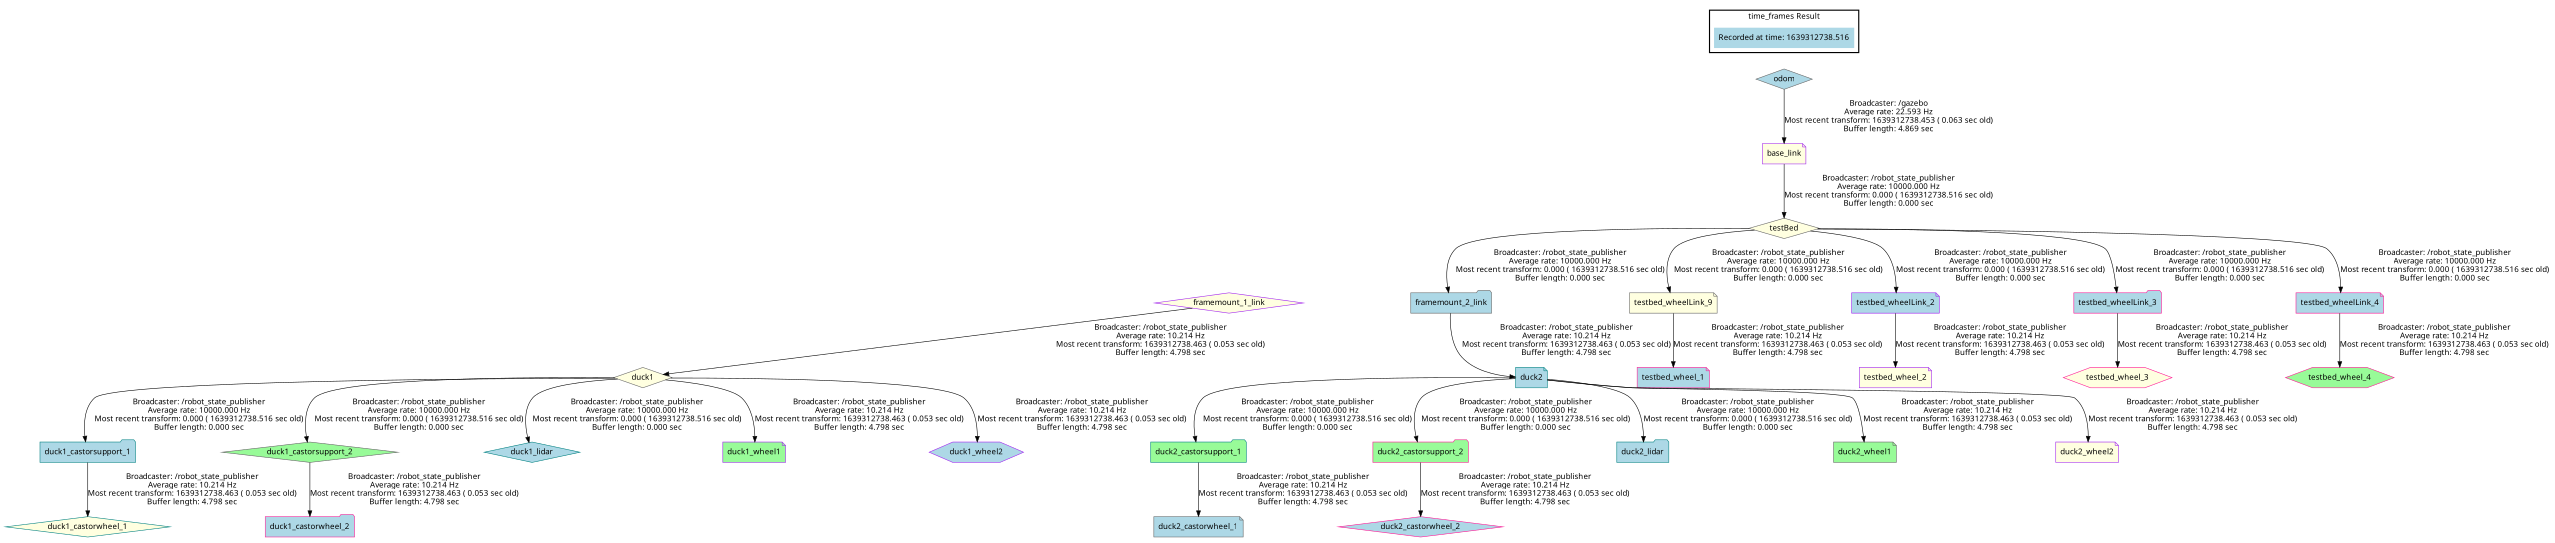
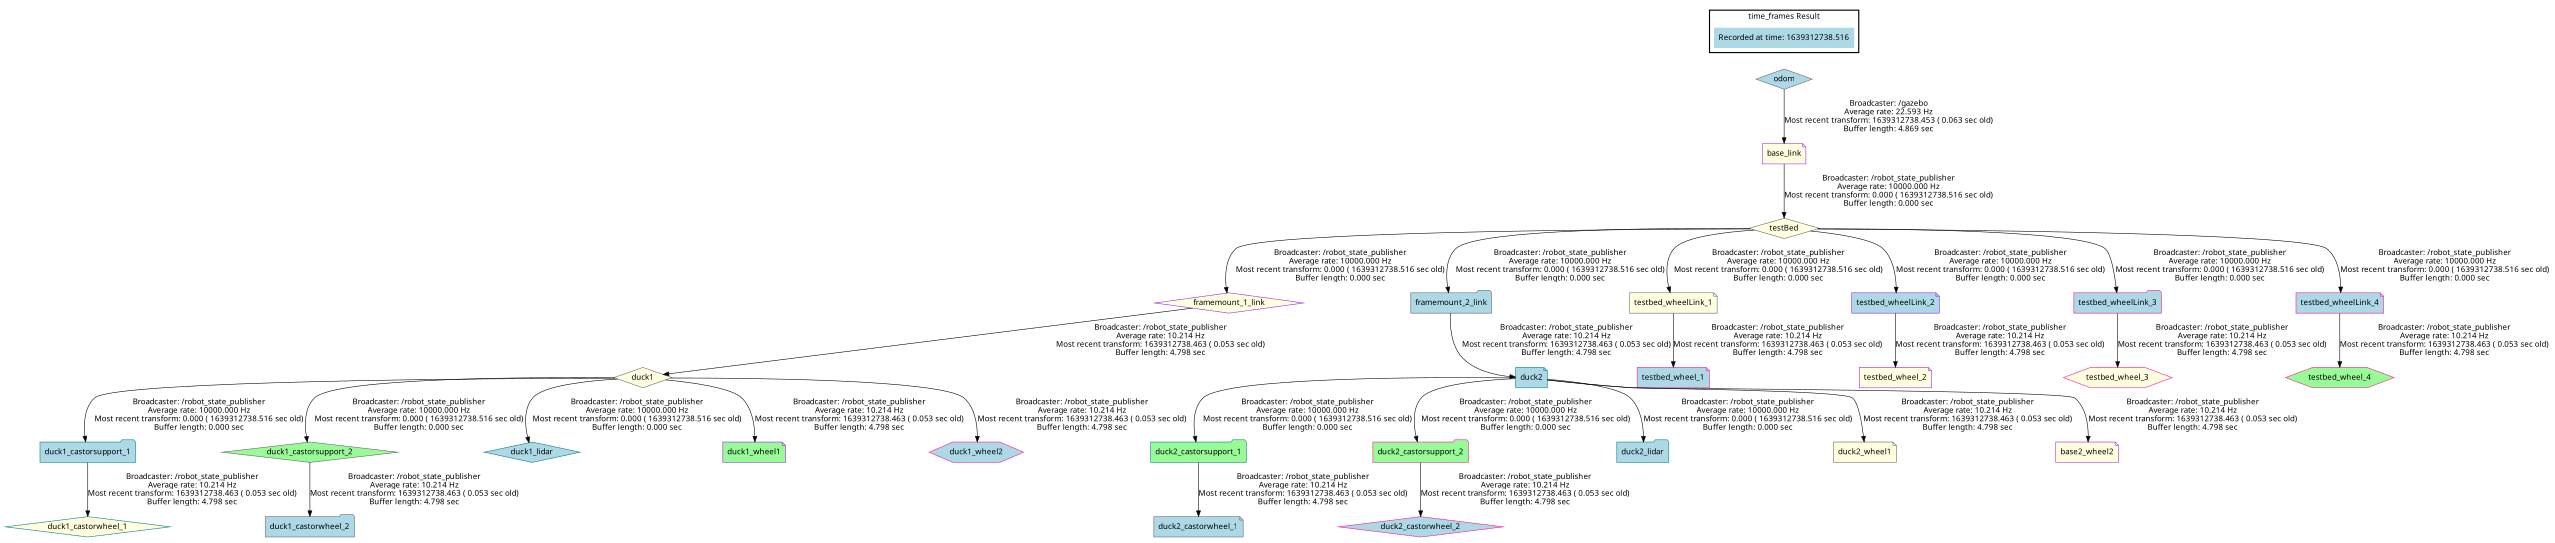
none -> (1472, 232)
(1673, 303) -> (1673, 303)
(976, 452) -> (976, 452)
(1865, 452) -> (1865, 452)
(2087, 452) -> (2087, 452)
(310, 527) -> (310, 527)
